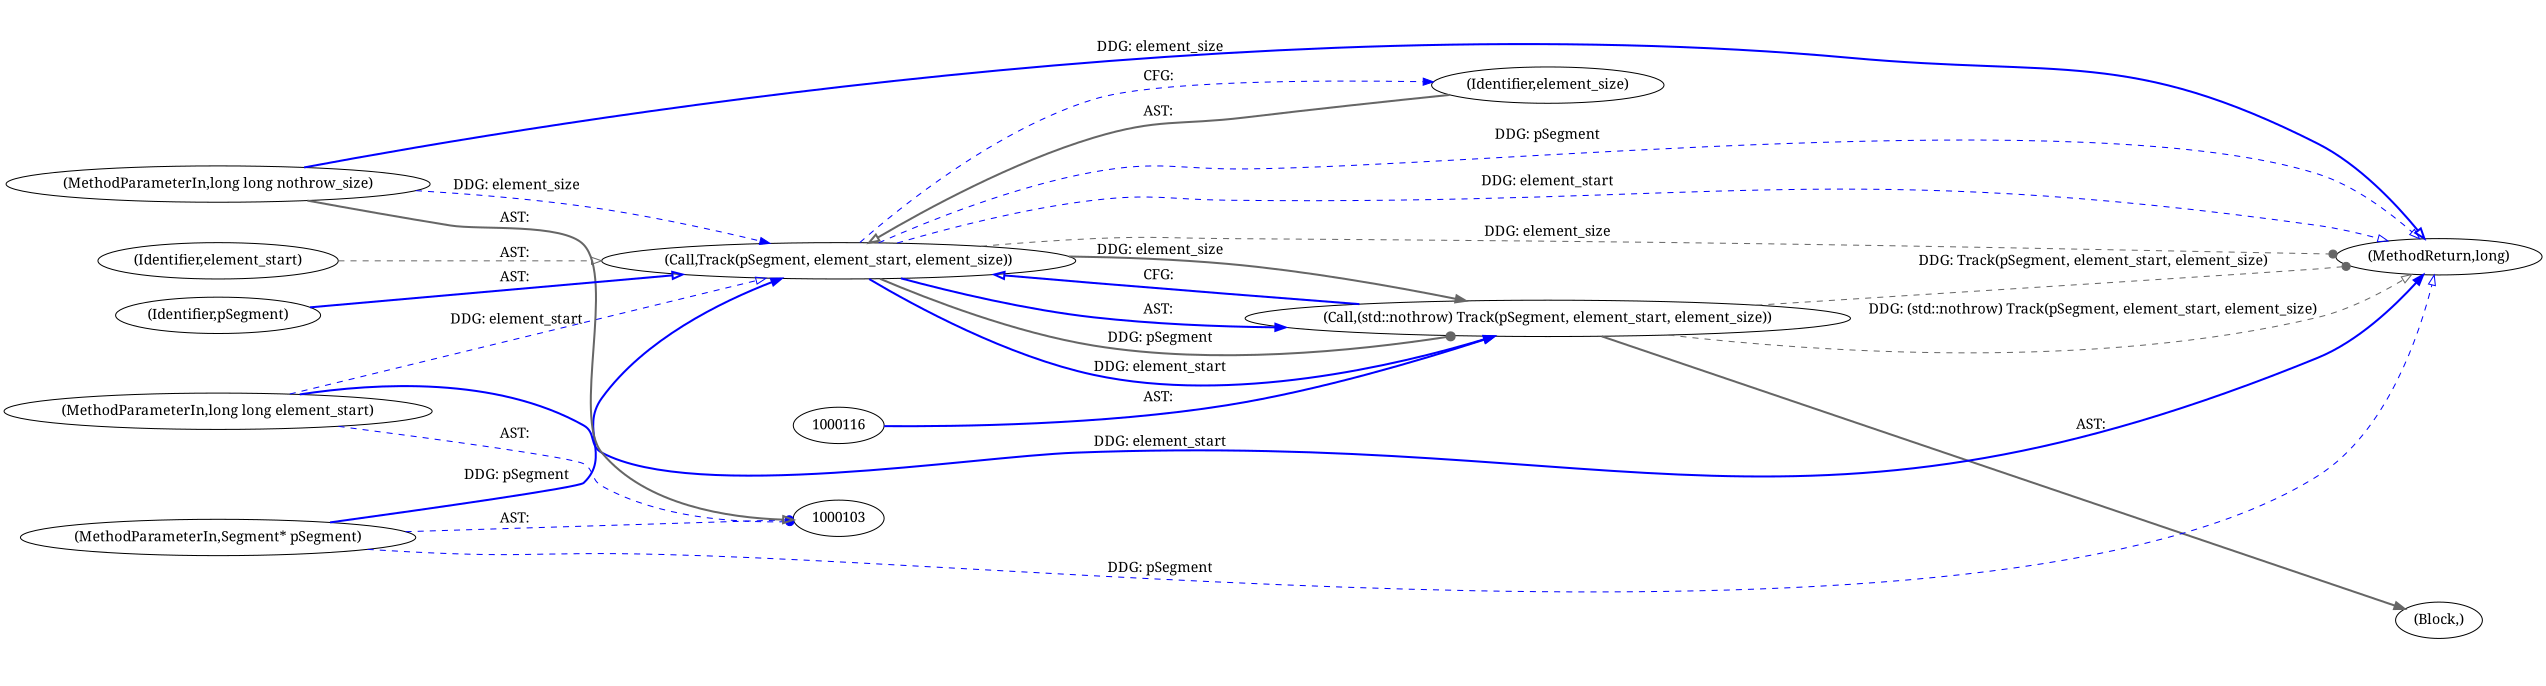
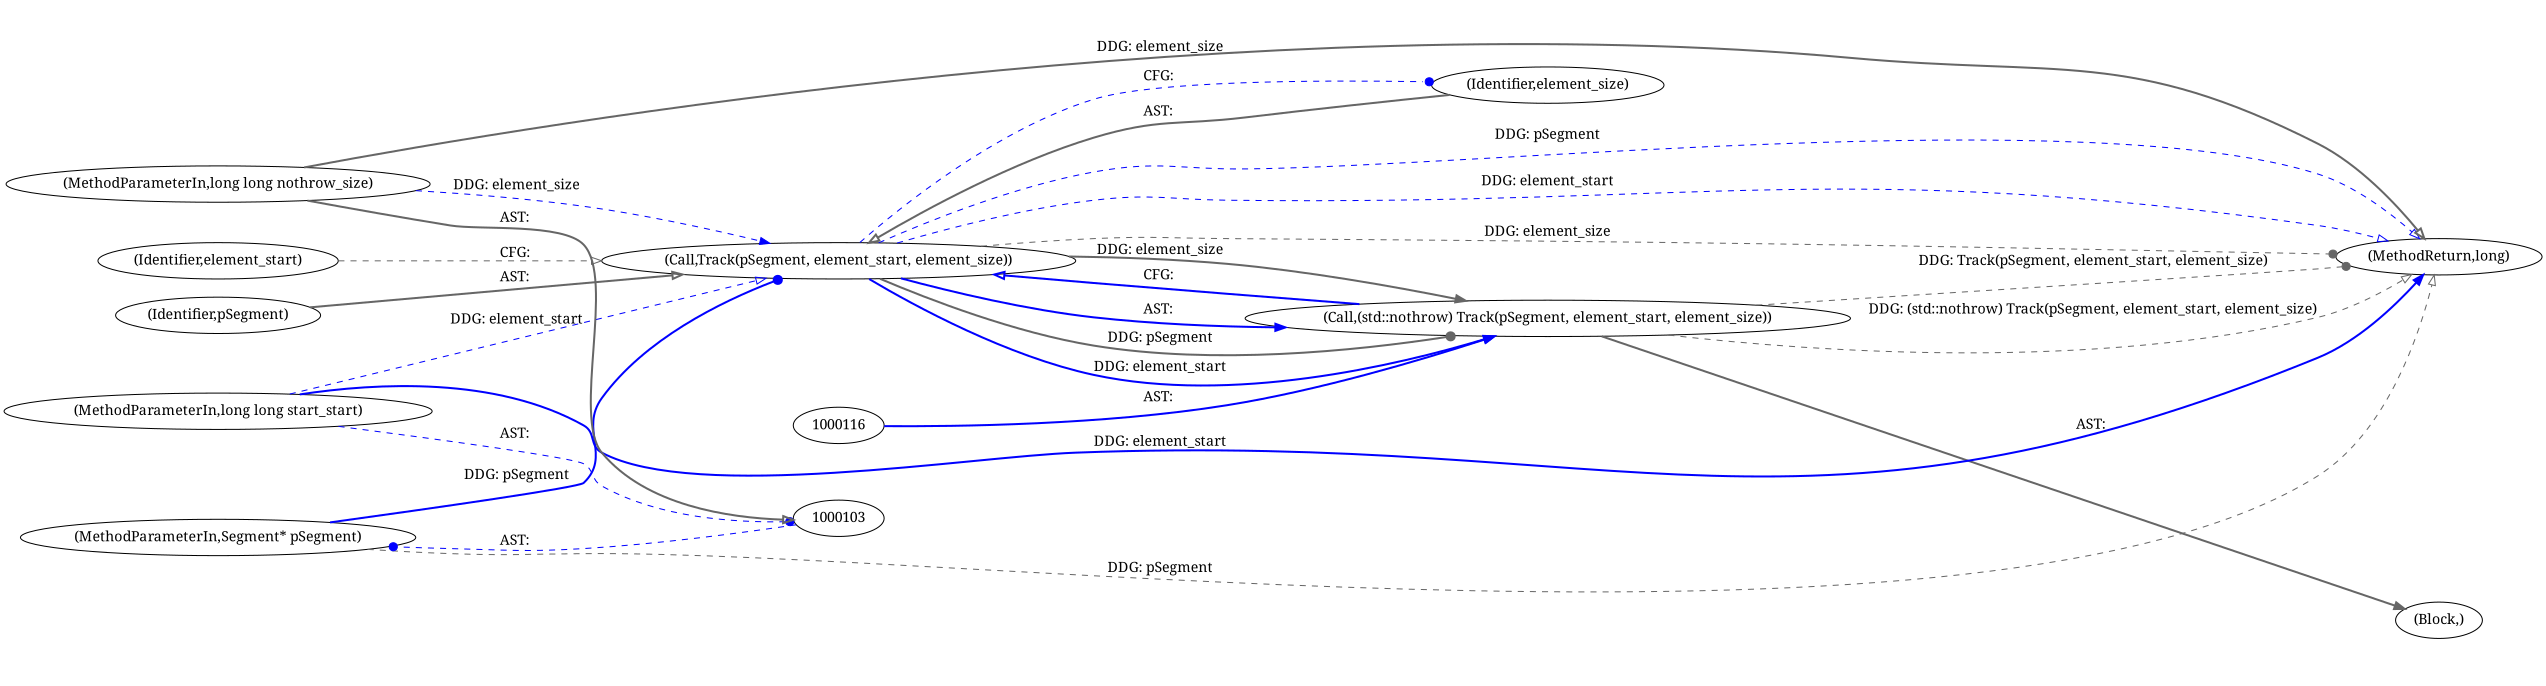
(1380, 47) -> (1380, 47)
(1120, 93) -> (1120, 93)
(517, 253) -> (517, 253)
(491, 291) -> (491, 291)
(218, 411) -> (218, 411)
(595, 464) -> (595, 464)
(595, 526) -> (597, 548)
(1464, 590) -> (1464, 590)
